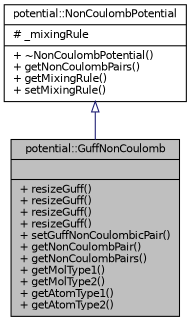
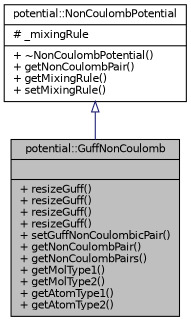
(76, 67) -> (74, 67)
